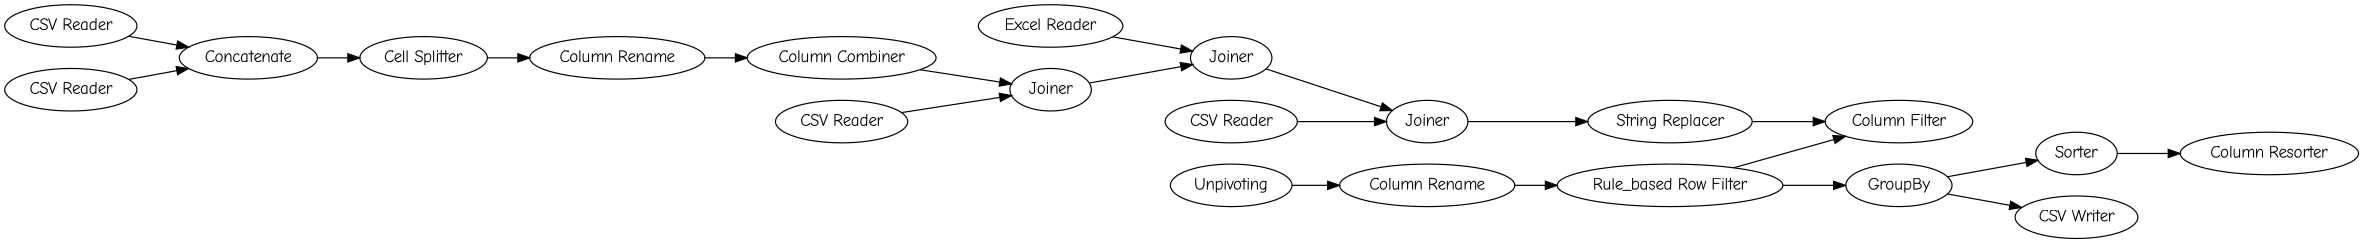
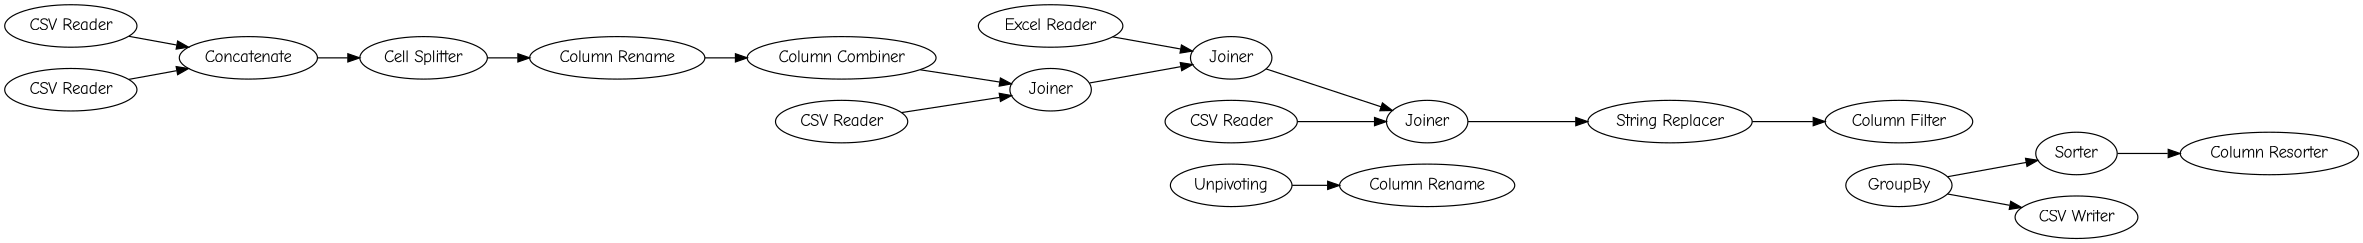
(1670, 185) -> none
